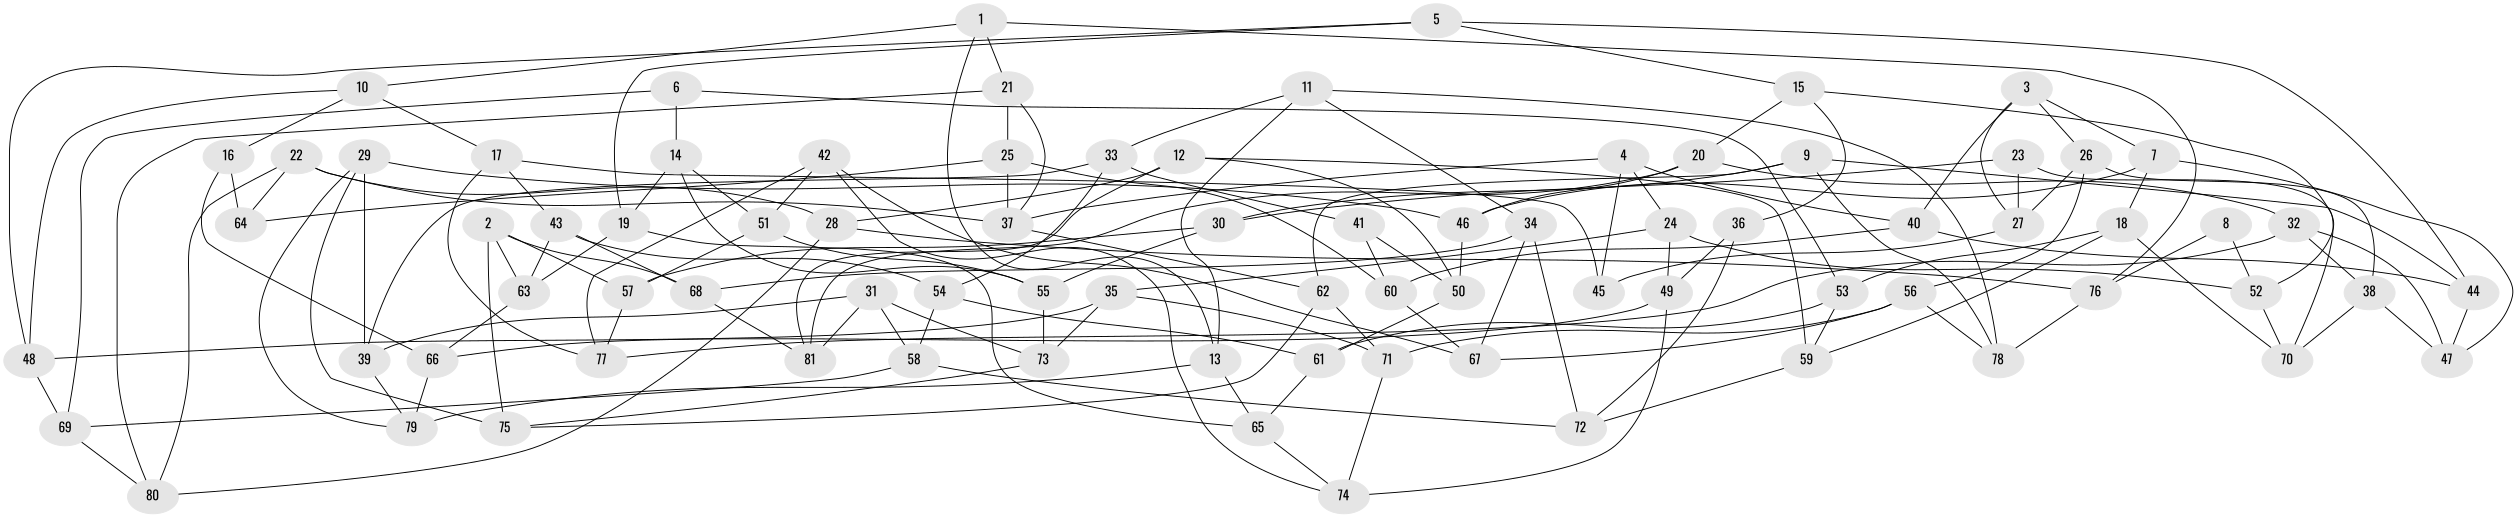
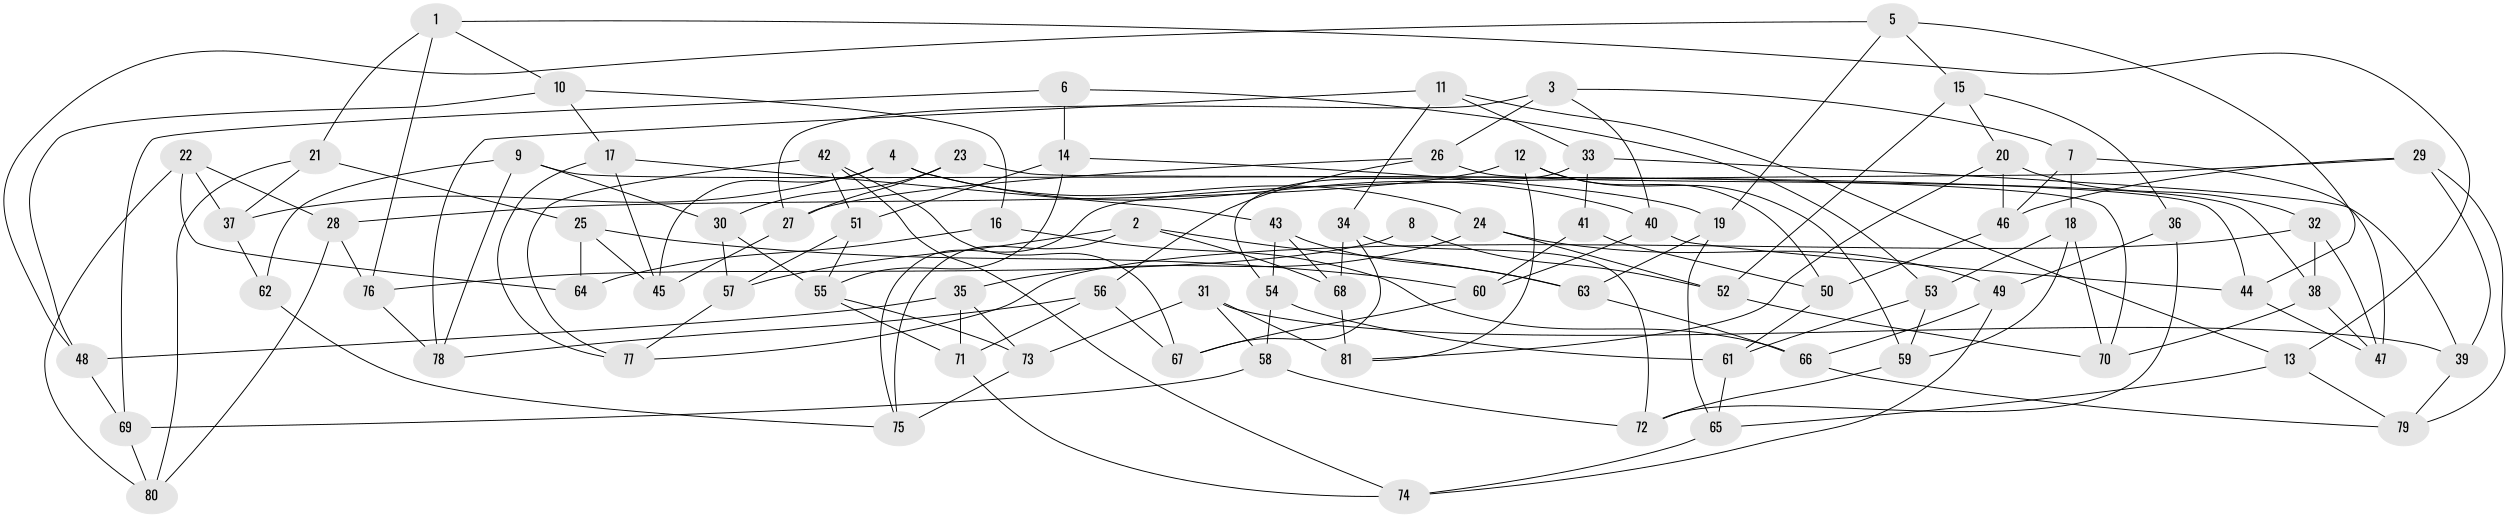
(1008, 191) -> (620, 259)
(1348, 319) -> (891, 327)
